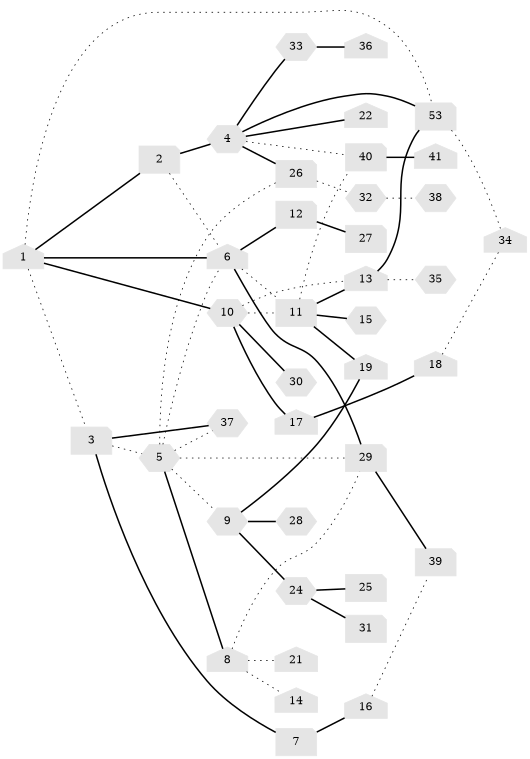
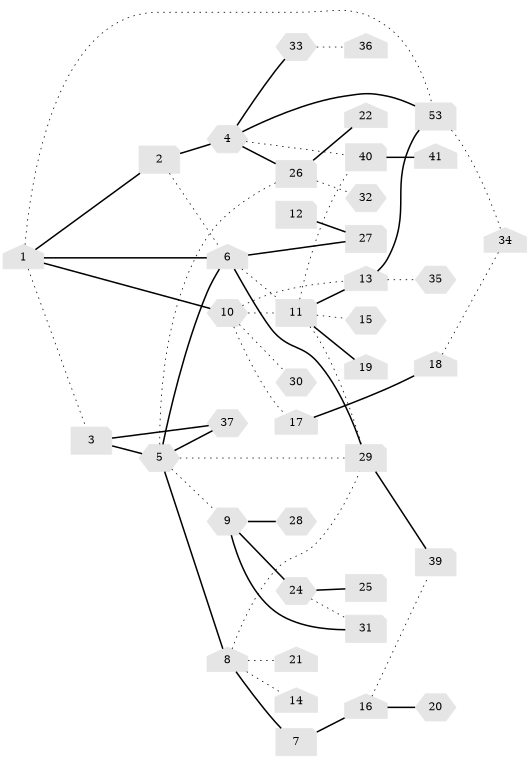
(331, 47) -> (331, 47)
(295, 128) -> (333, 144)
(436, 198) -> none
(258, 239) -> (297, 248)
(332, 317) -> (332, 317)
(262, 348) -> (262, 348)
(185, 355) -> (185, 355)
(256, 373) -> (256, 373)
none -> (340, 383)
(194, 441) -> (194, 441)
(127, 450) -> (127, 450)
(309, 453) -> (269, 606)
(328, 608) -> (328, 608)
(160, 611) -> (258, 701)
none -> (436, 707)
